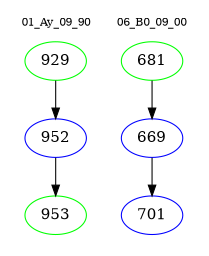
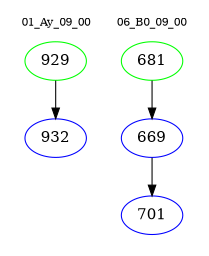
(56, 23) -> (56, 23)
(56, 138) -> (56, 138)
(56, 215) -> none
